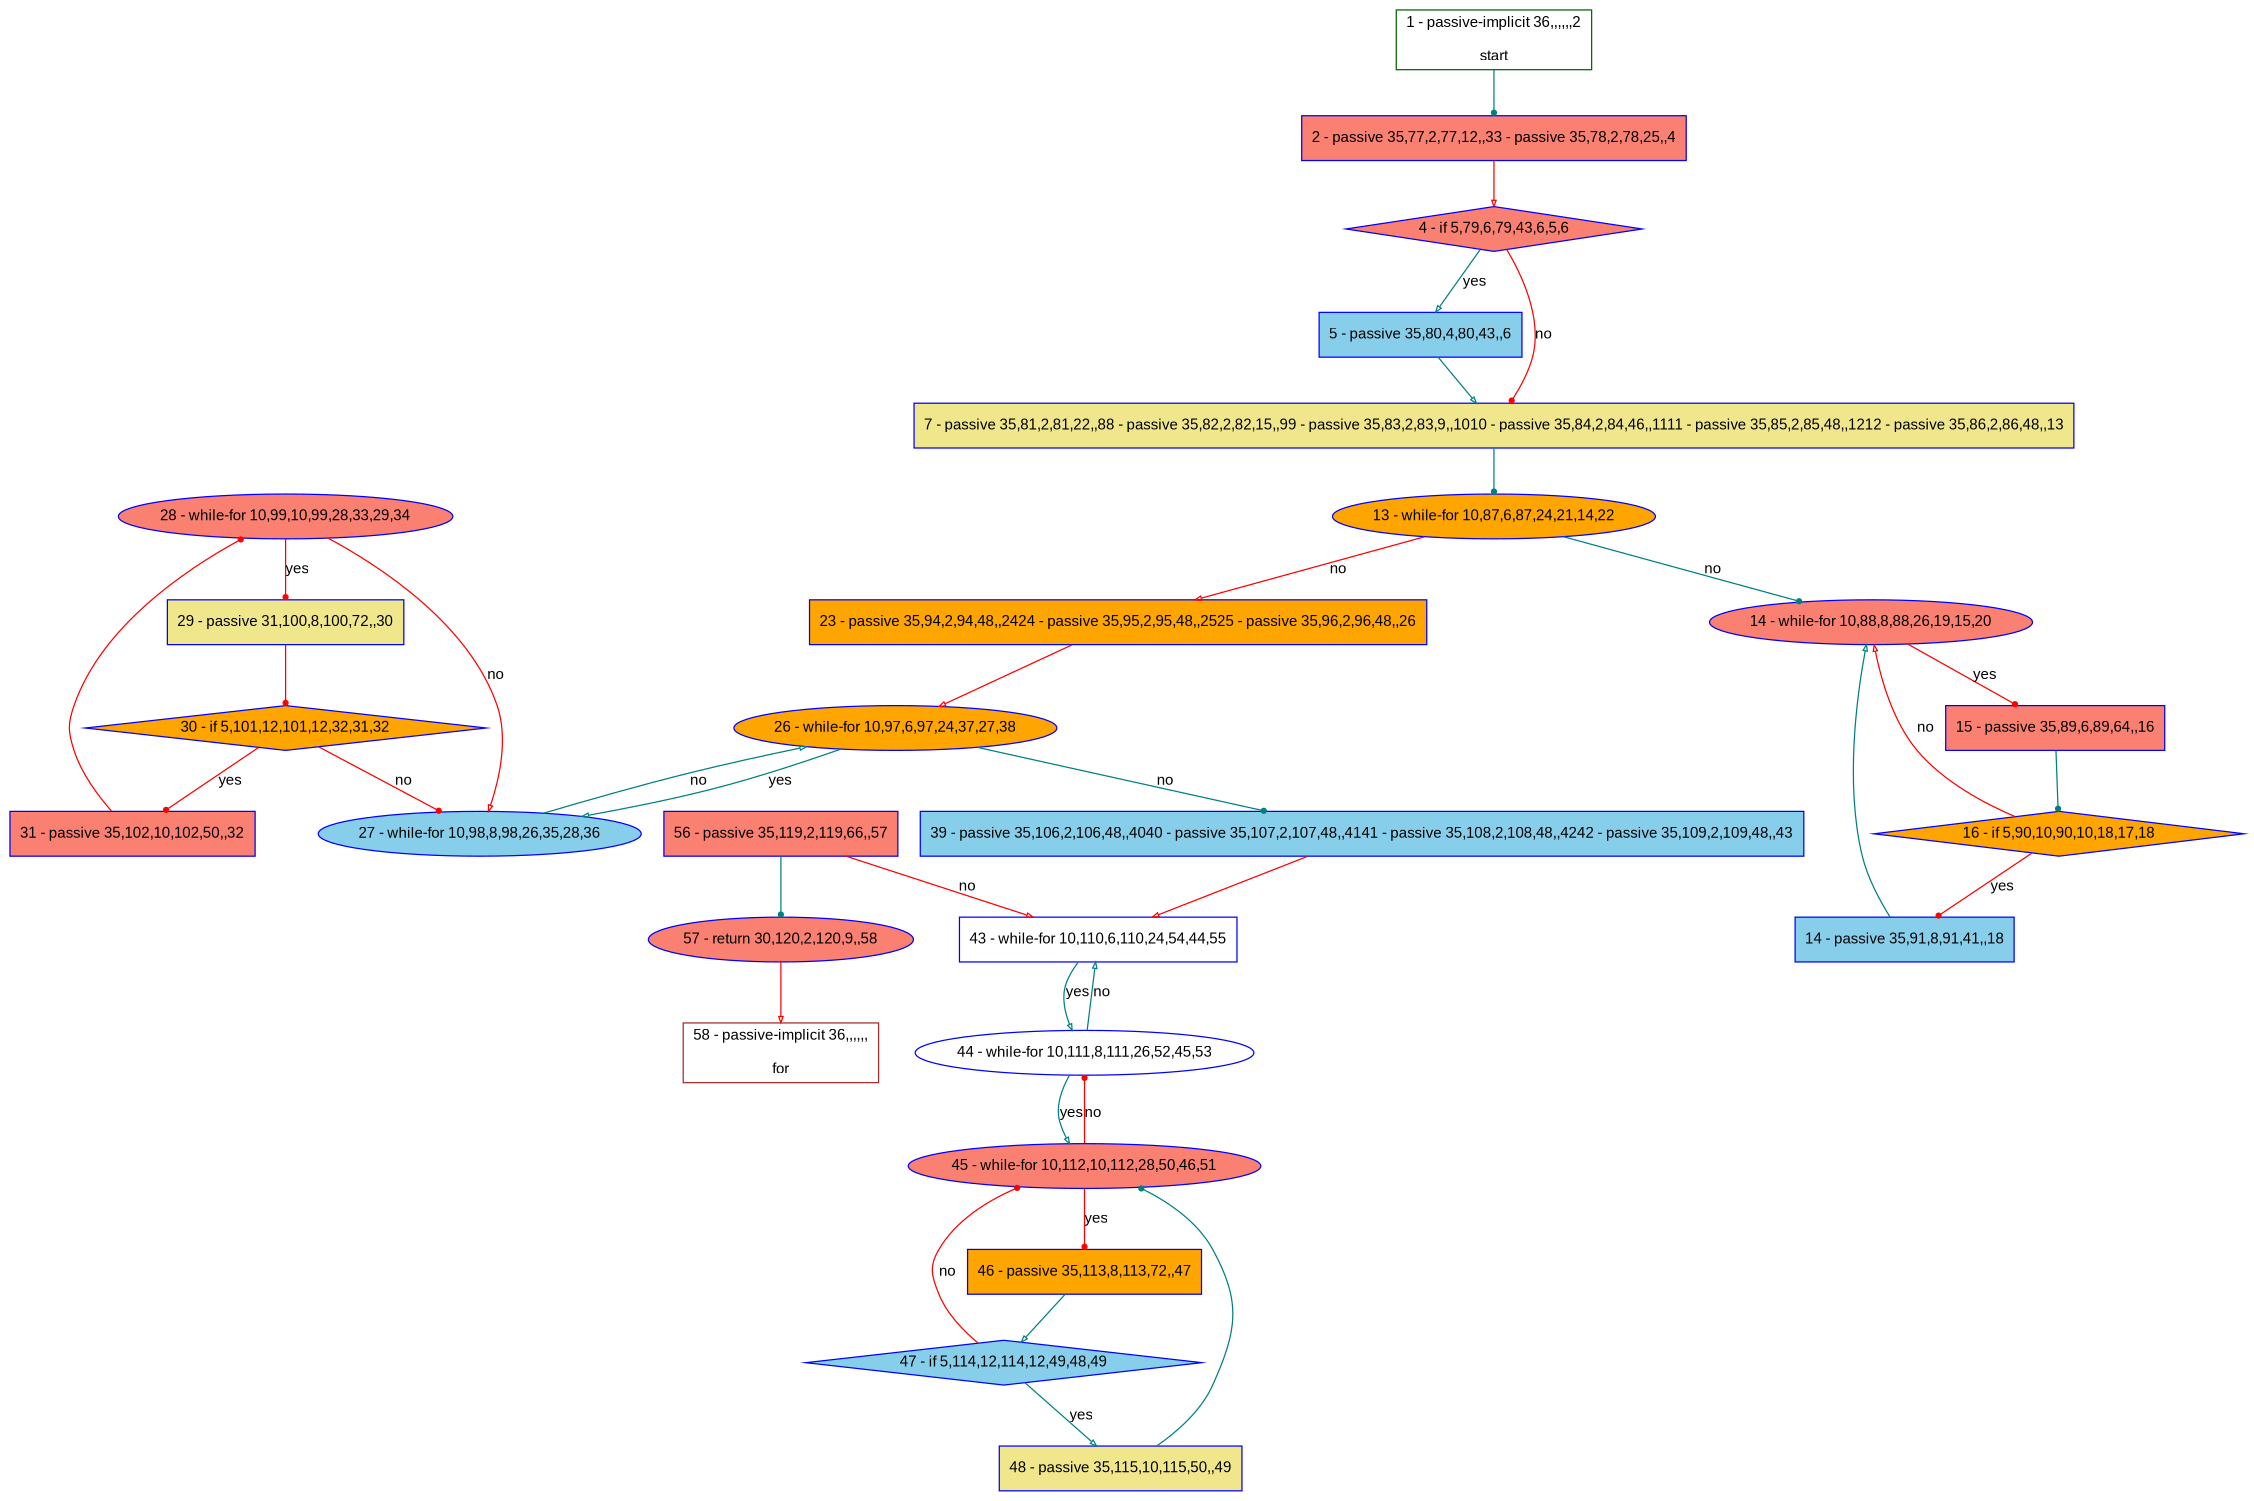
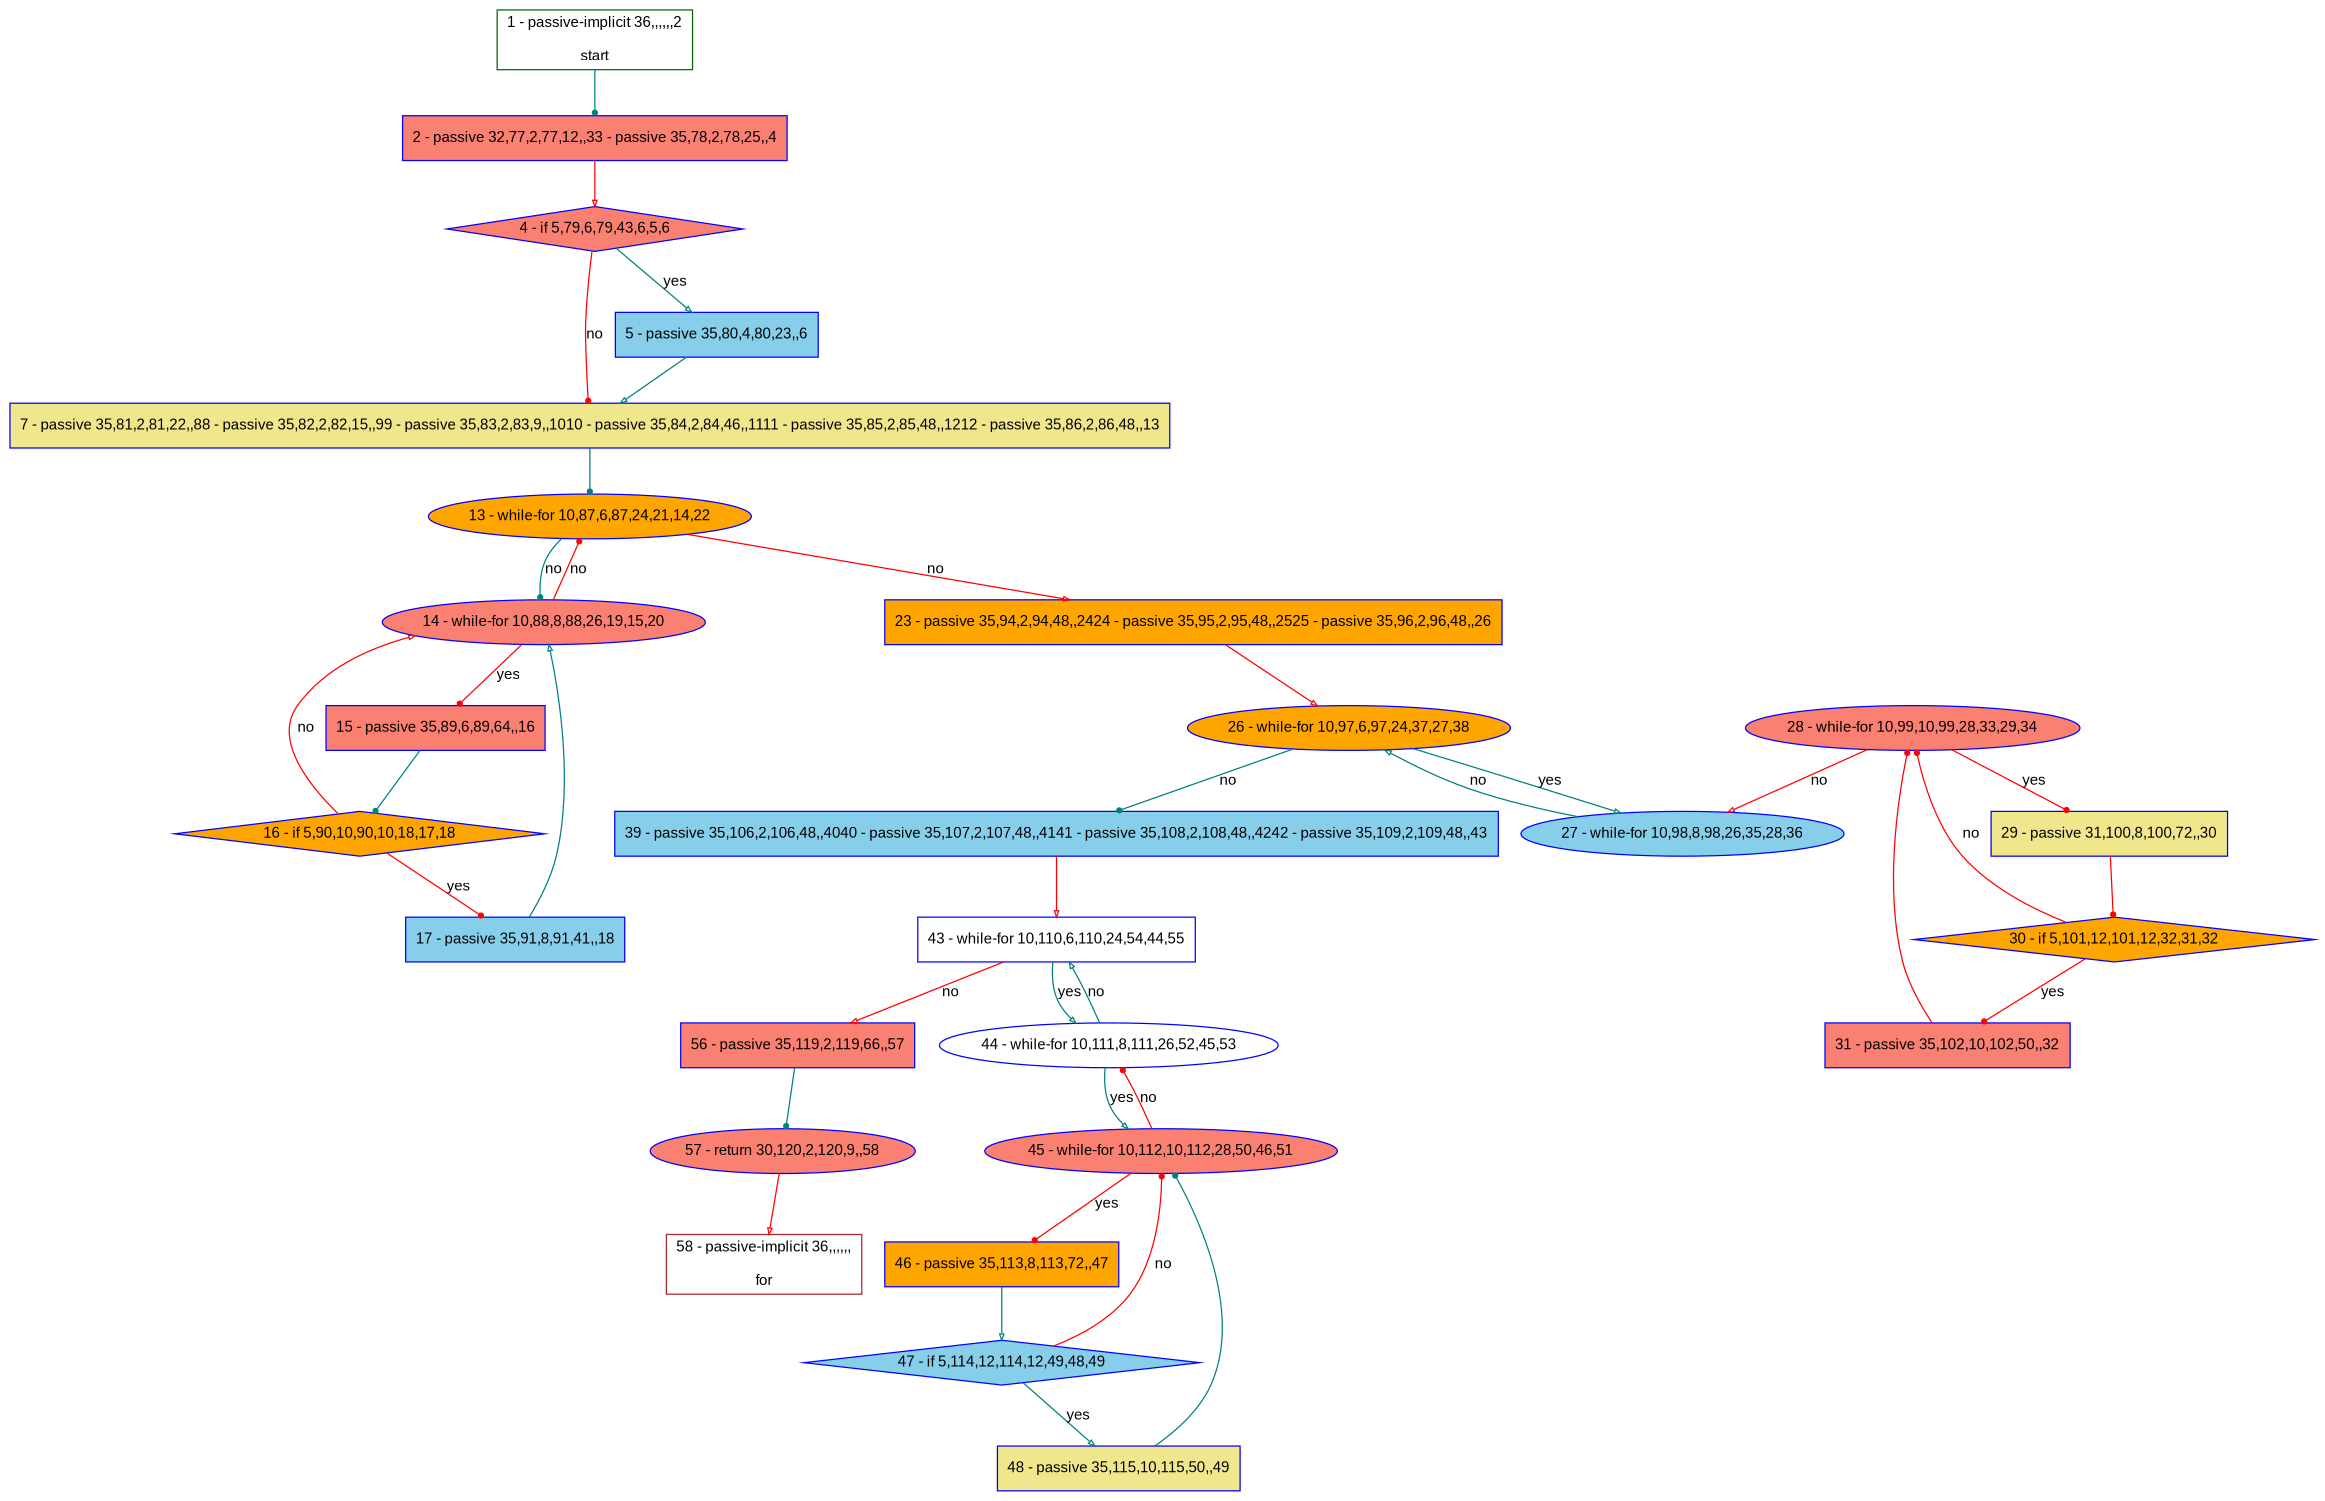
(1494, 138) -> (595, 138)
(1421, 335) -> (717, 335)
none -> (566, 572)
(377, 778) -> (1967, 861)
(937, 886) -> (930, 991)
(1905, 940) -> (515, 940)
